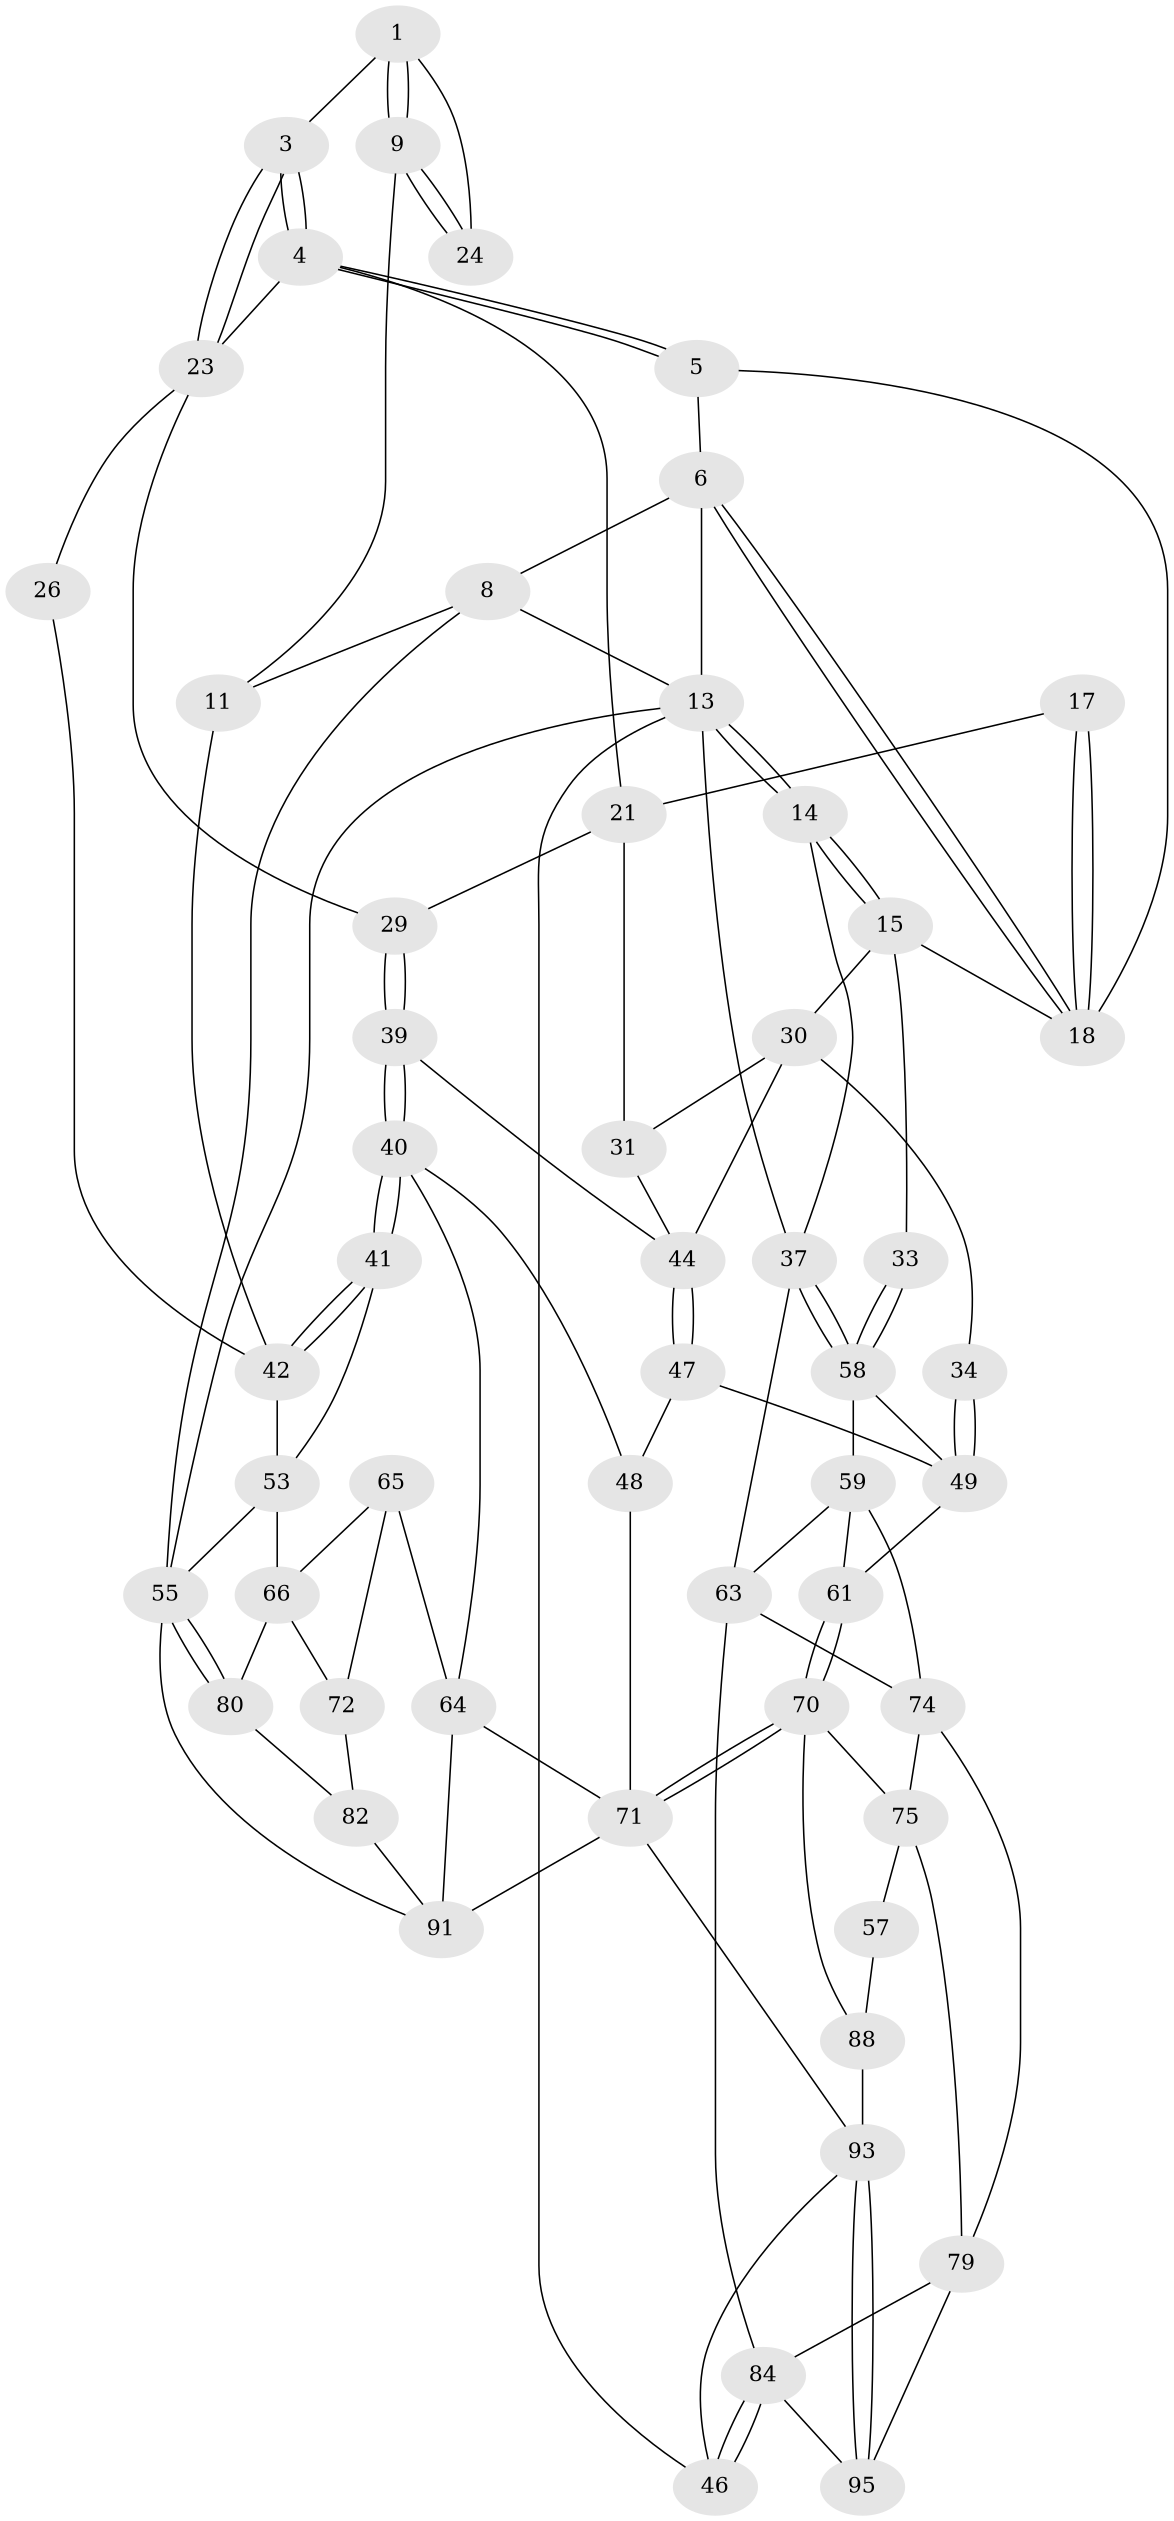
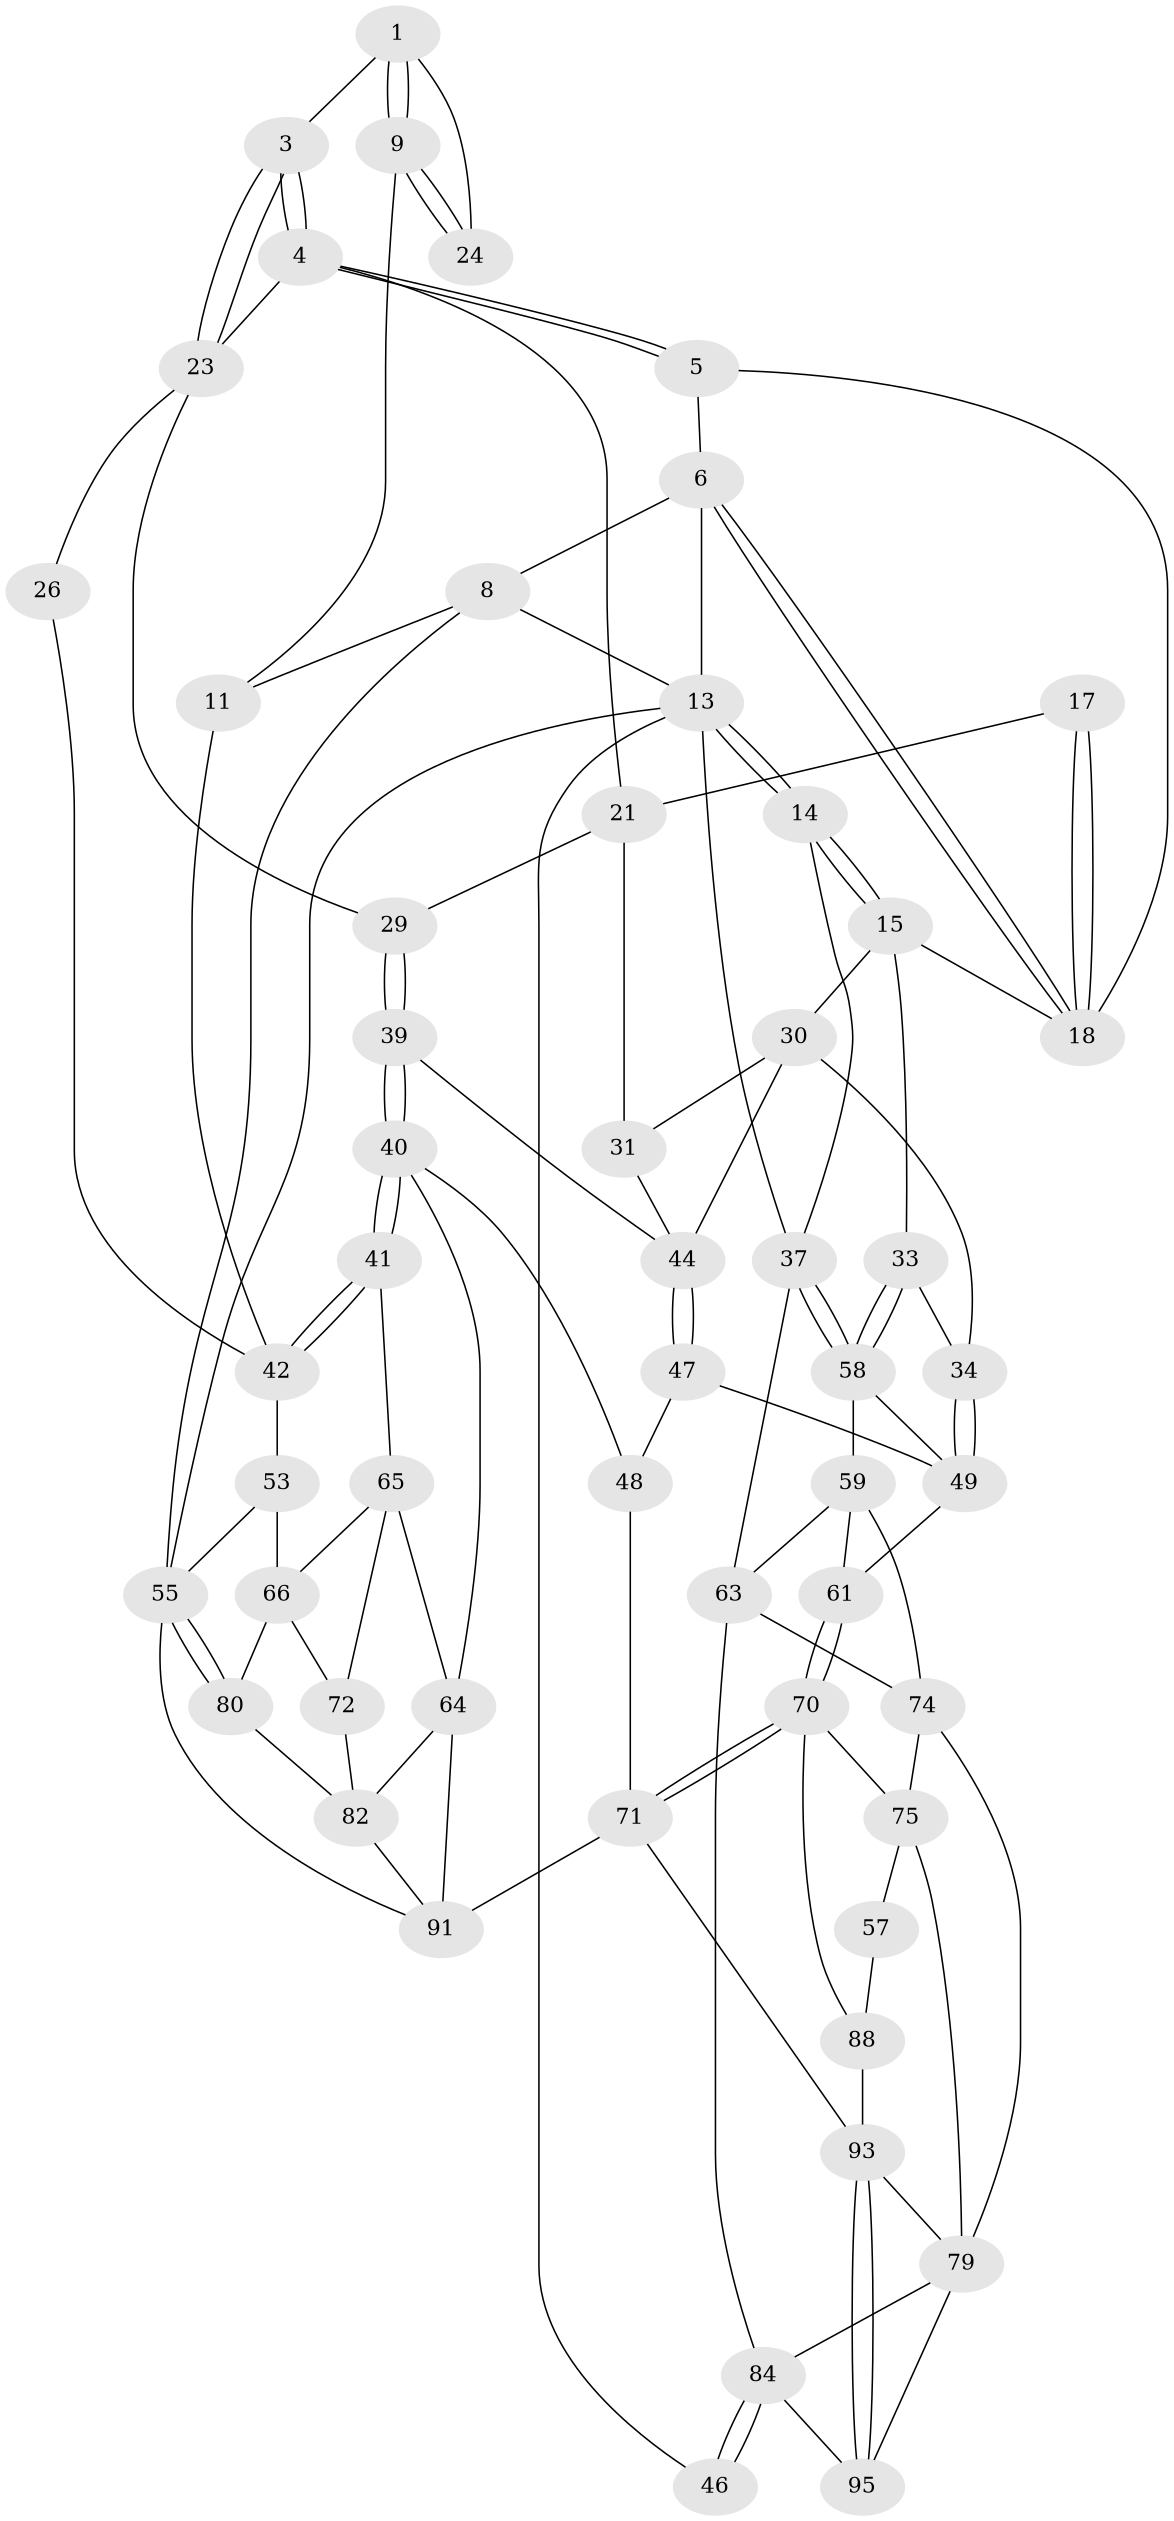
none -> (935, 1316)
(343, 1377) -> (386, 1372)
(551, 1768) -> (405, 1762)
(726, 2308) -> (912, 2208)
